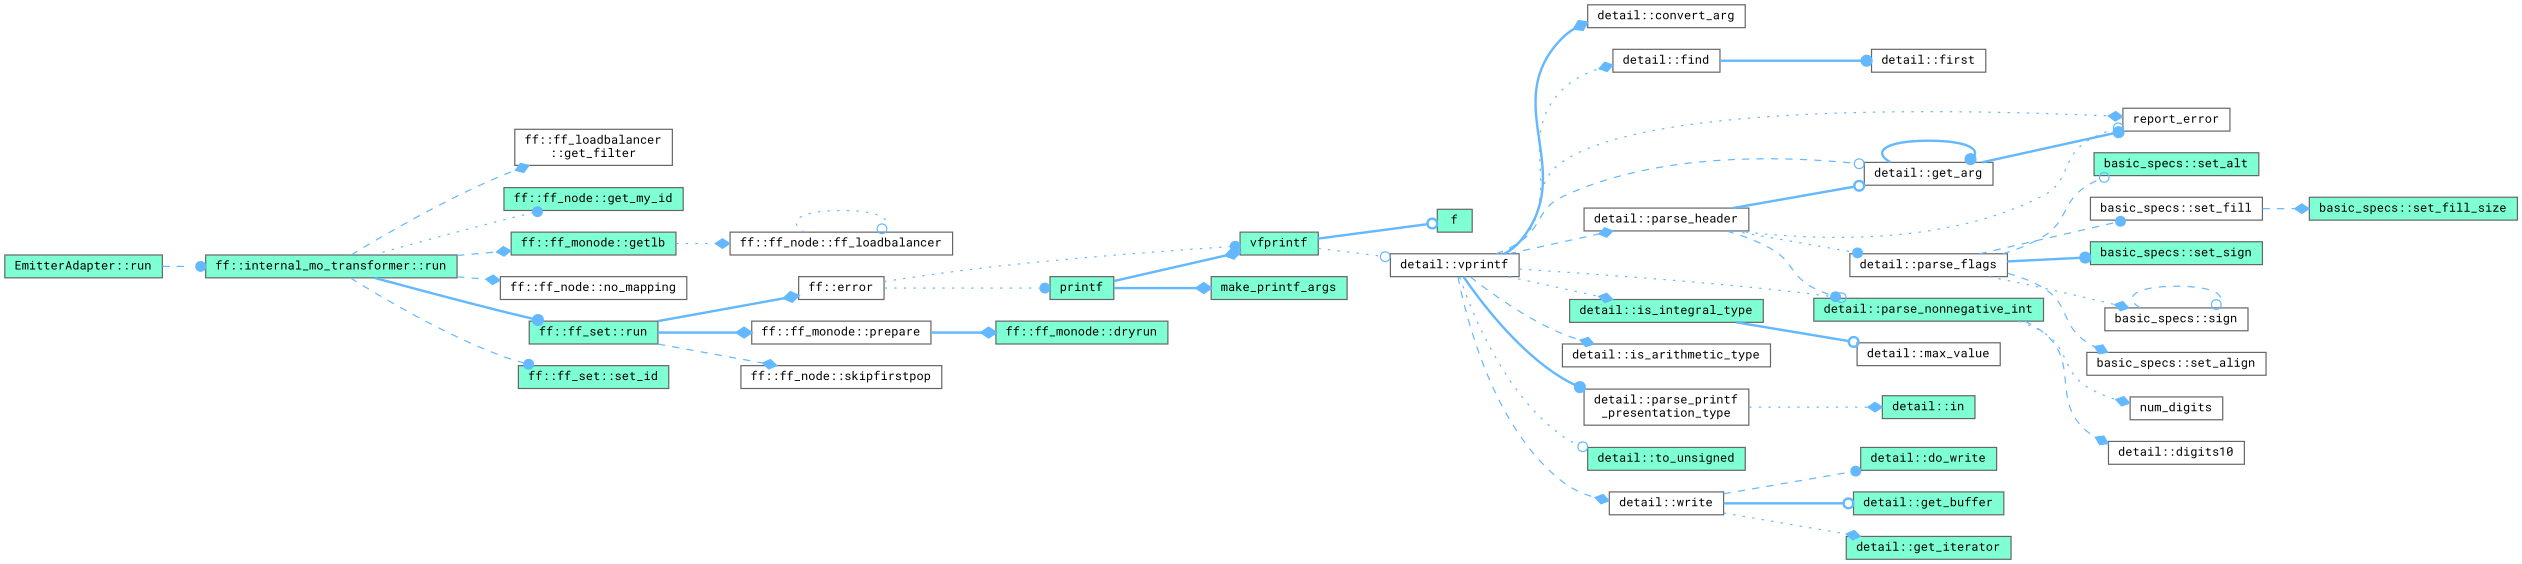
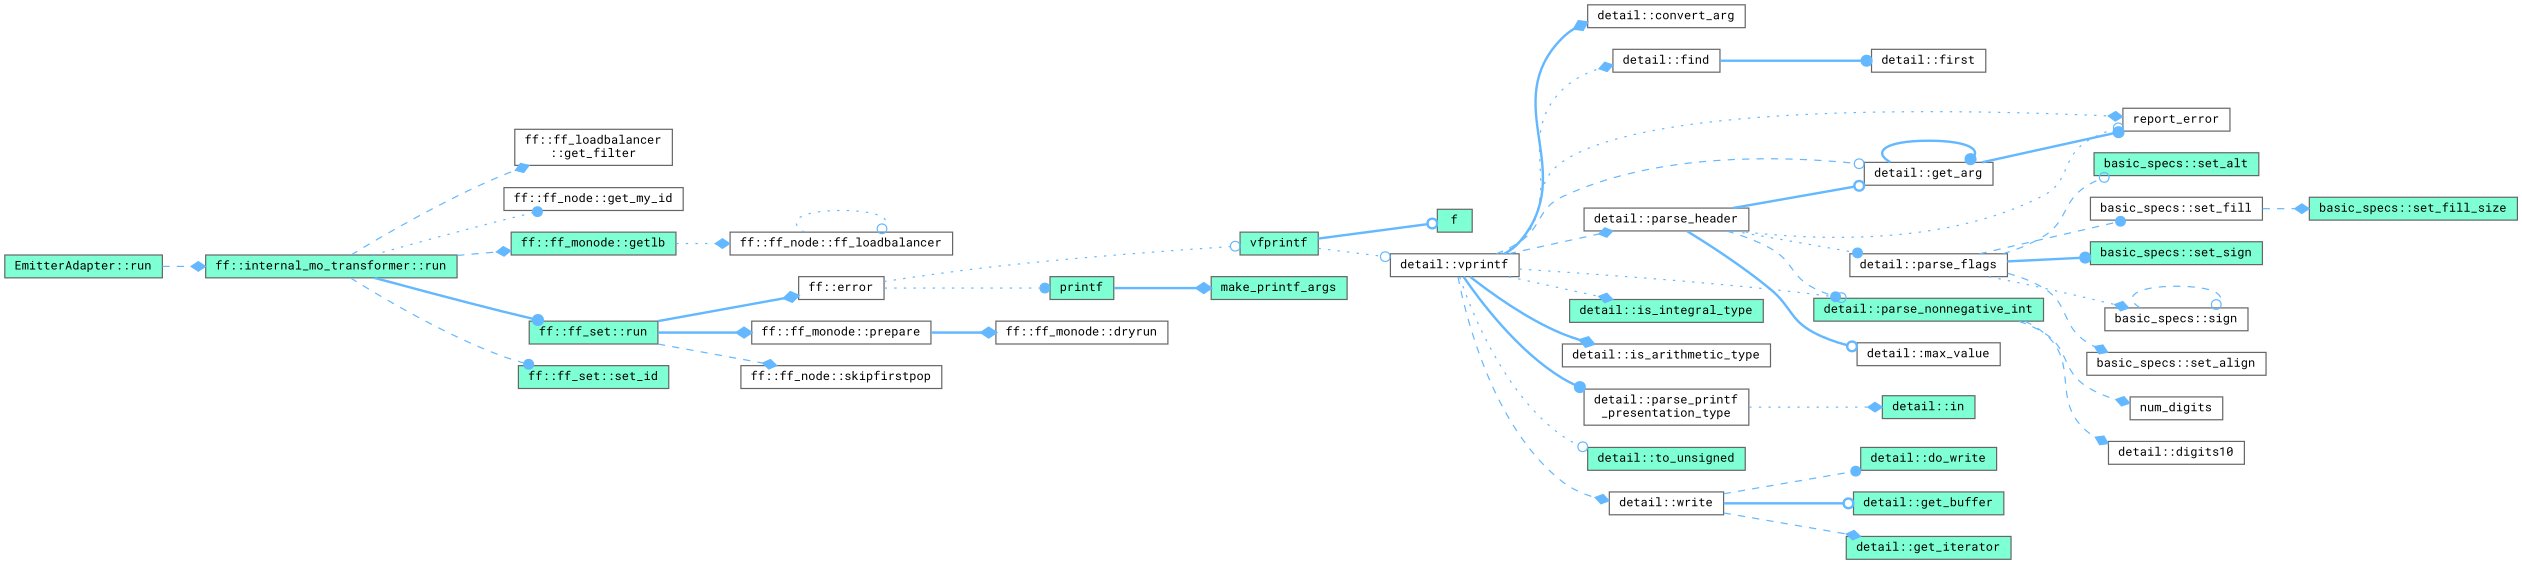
(594, 199) -> (594, 199)
(1057, 260) -> (1057, 260)
(177, 266) -> (177, 266)
(1170, 268) -> none
(594, 288) -> none
(1522, 313) -> (1522, 313)
(1792, 332) -> (1757, 279)
(1082, 333) -> (1082, 333)
(2072, 373) -> (2072, 373)
(1785, 523) -> (1785, 523)
